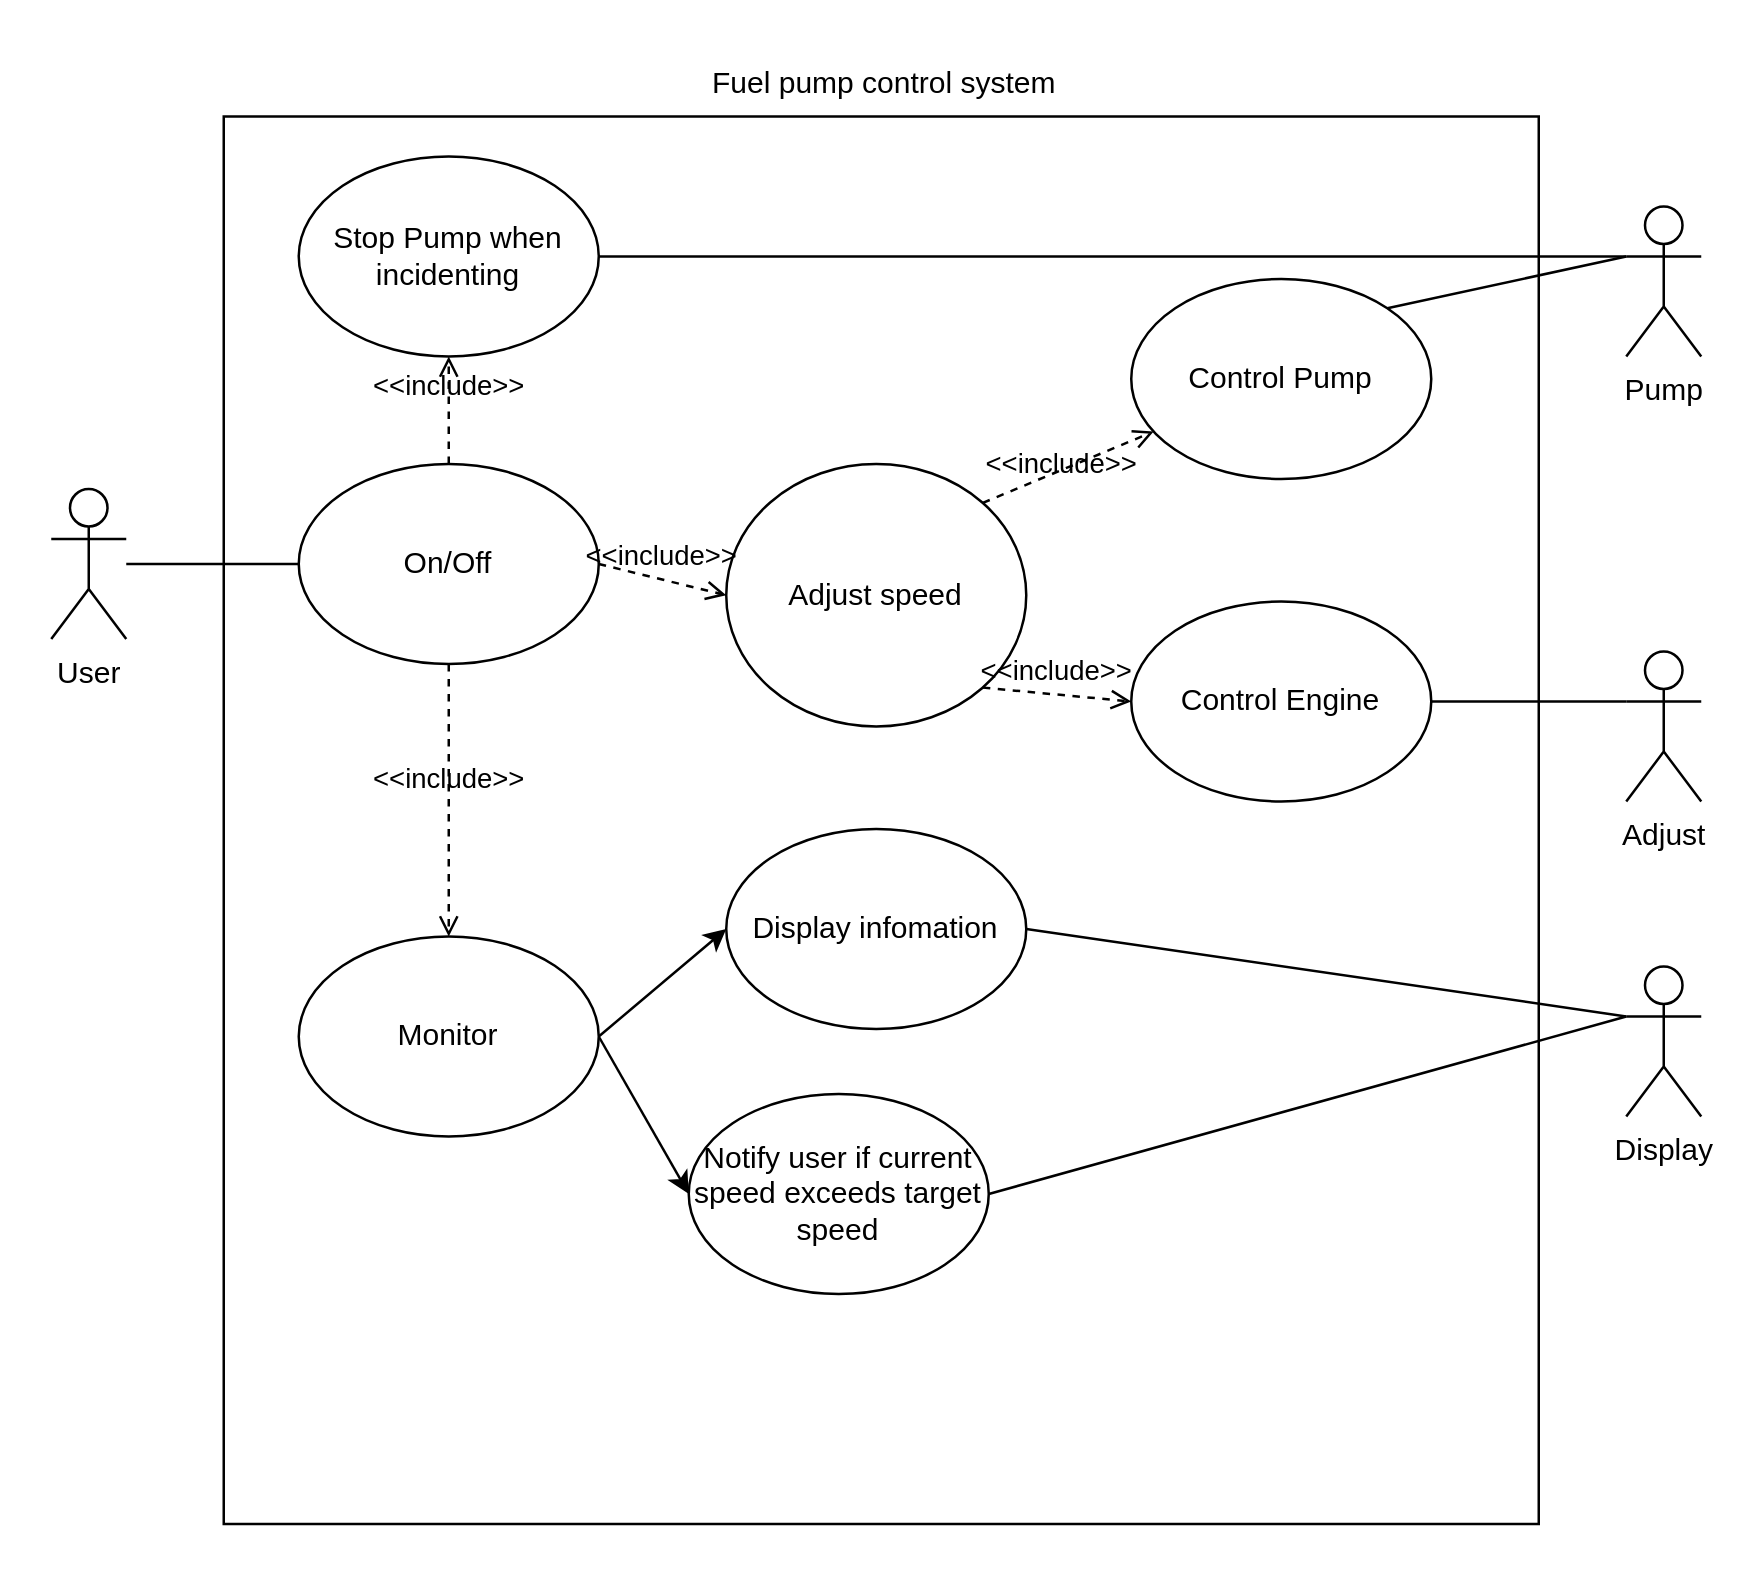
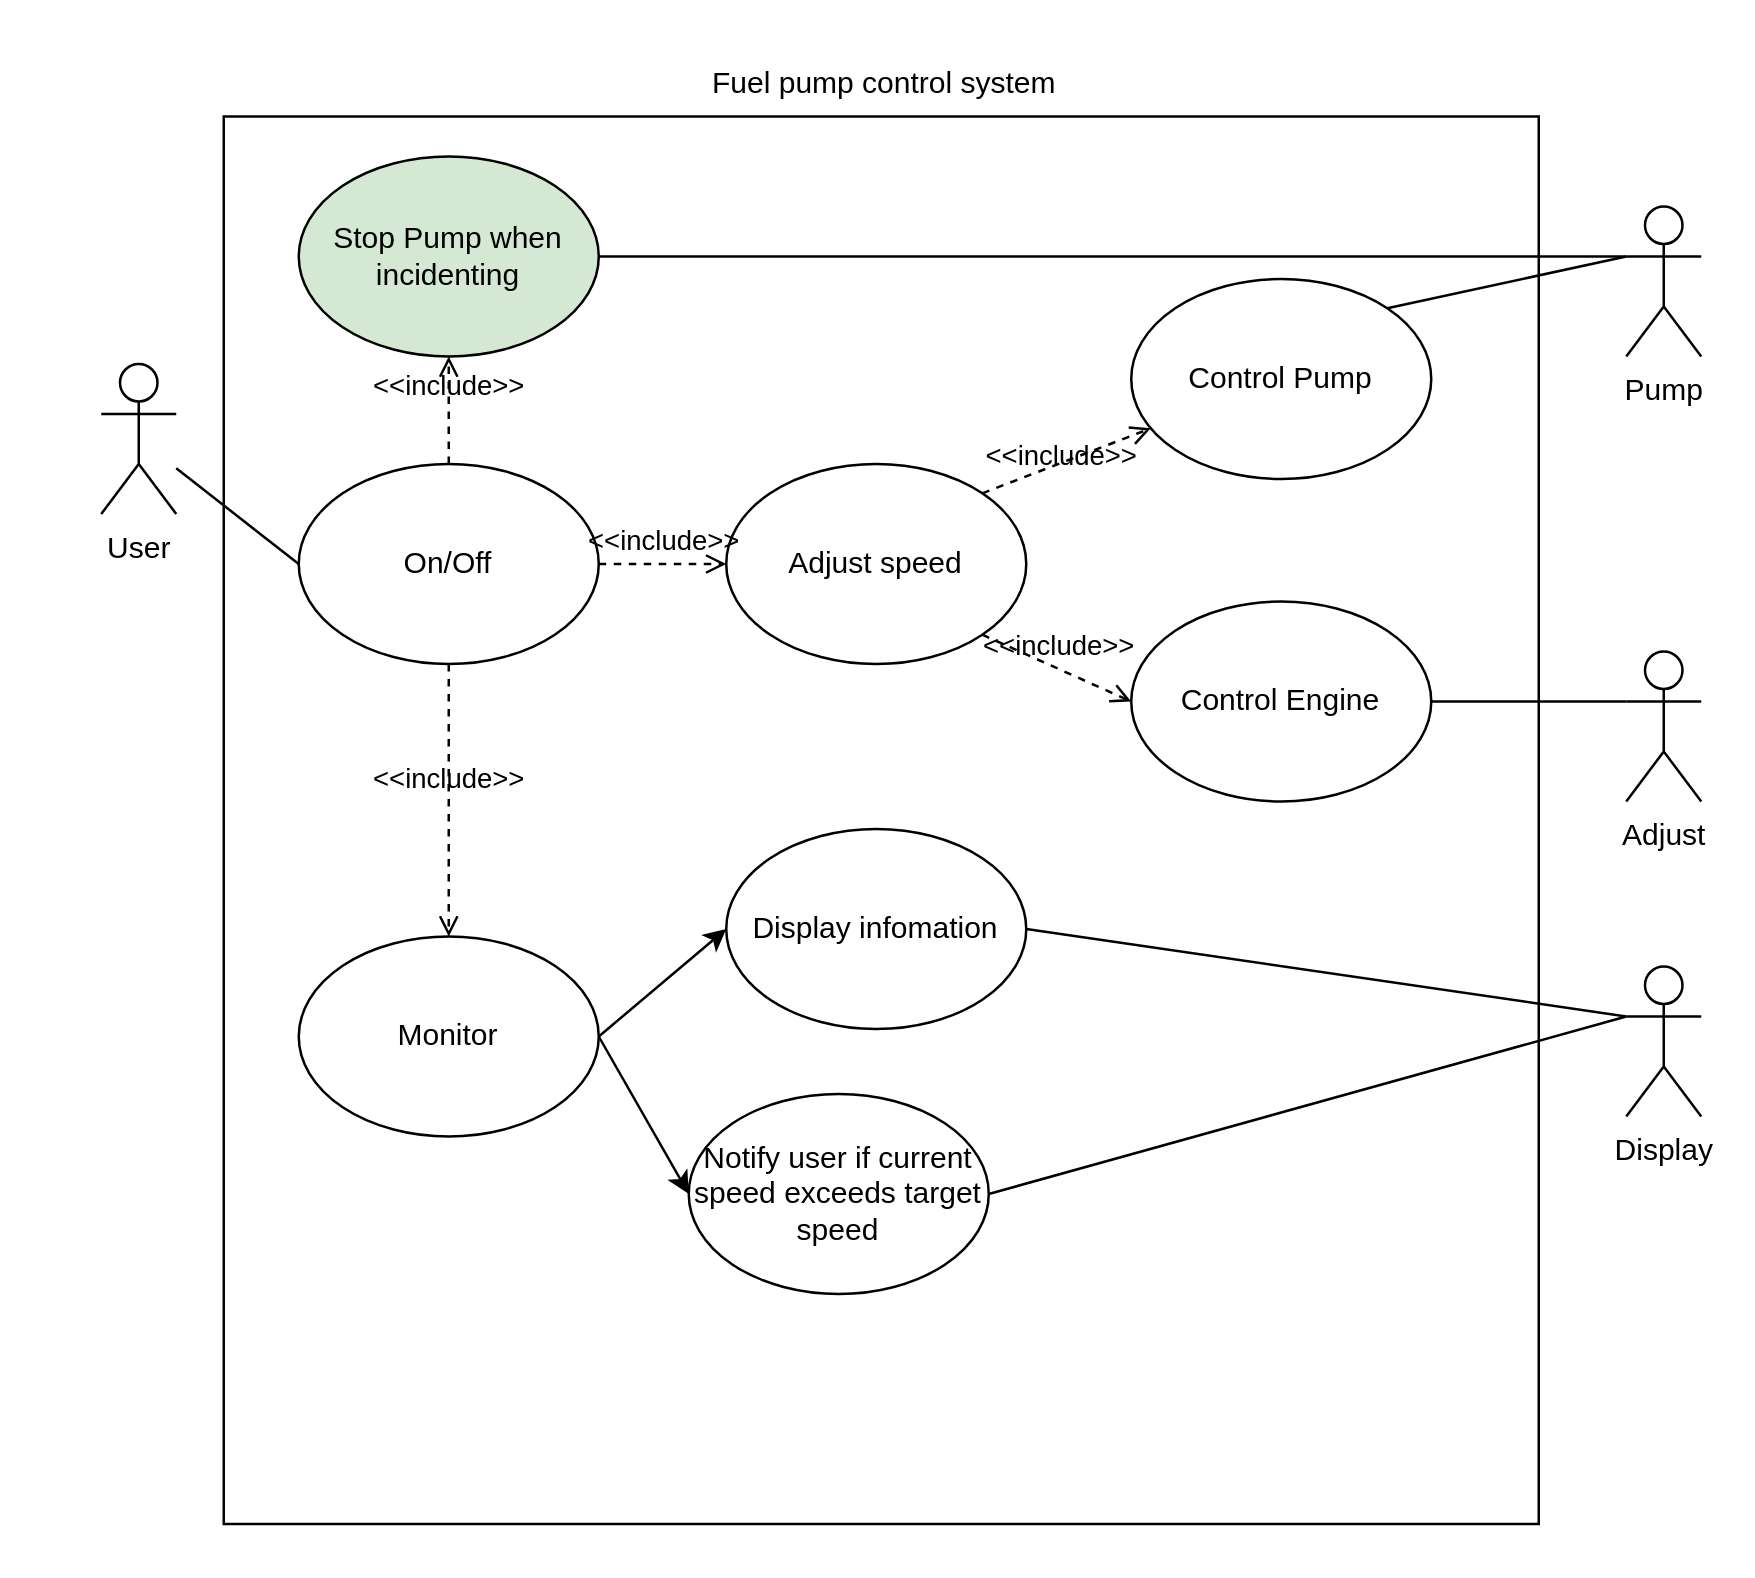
(449, 256) -> (449, 256)
(89, 564) -> (139, 439)
(876, 595) -> (876, 564)
